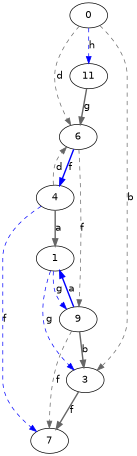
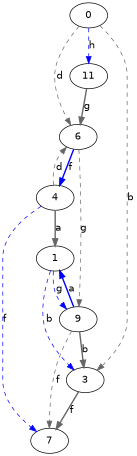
(82, 228) -> (84, 228)
(50, 319) -> (50, 319)
